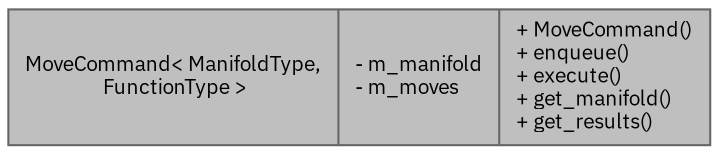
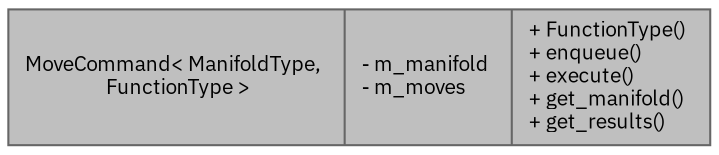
(605, 30) -> (608, 30)
